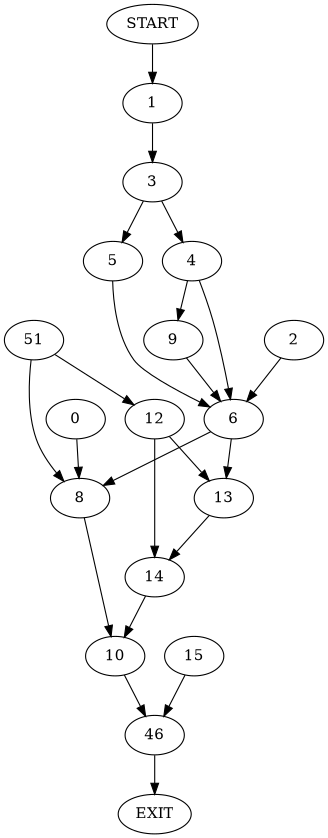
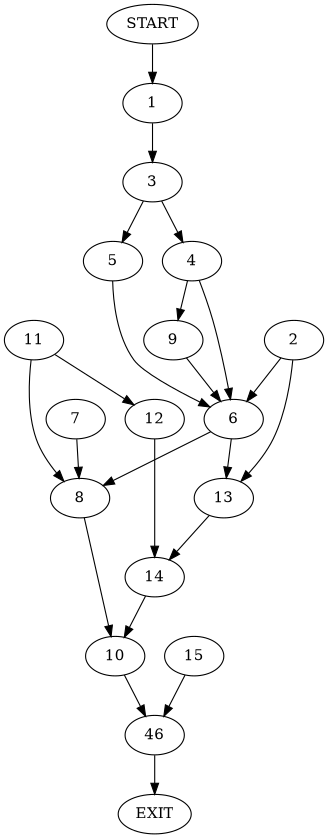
(34, 340) -> (34, 340)
(76, 419) -> (76, 419)
(185, 454) -> (281, 421)
